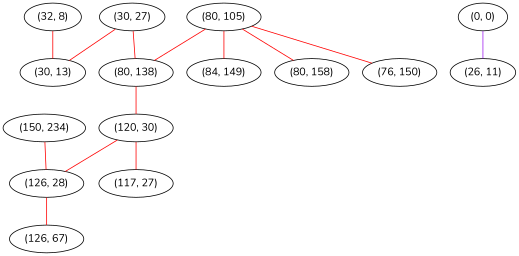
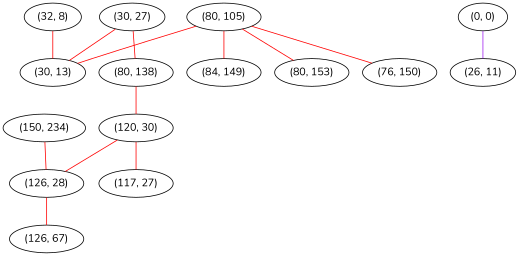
(180, 45) -> (140, 44)
(312, 72) -> (312, 72)
